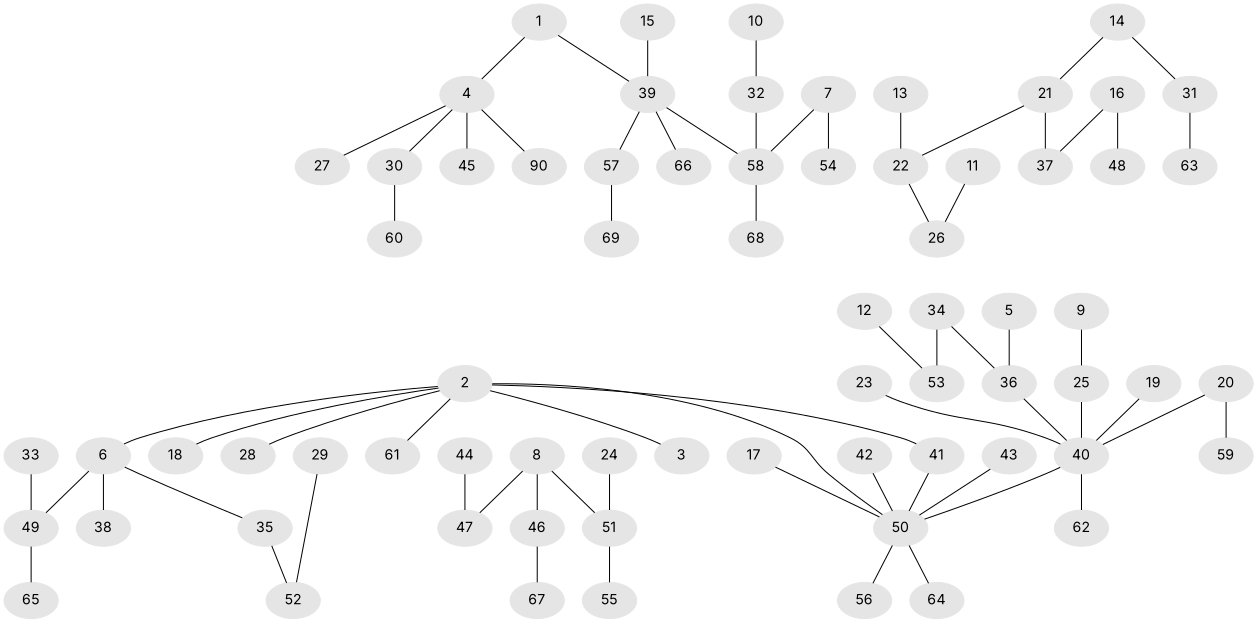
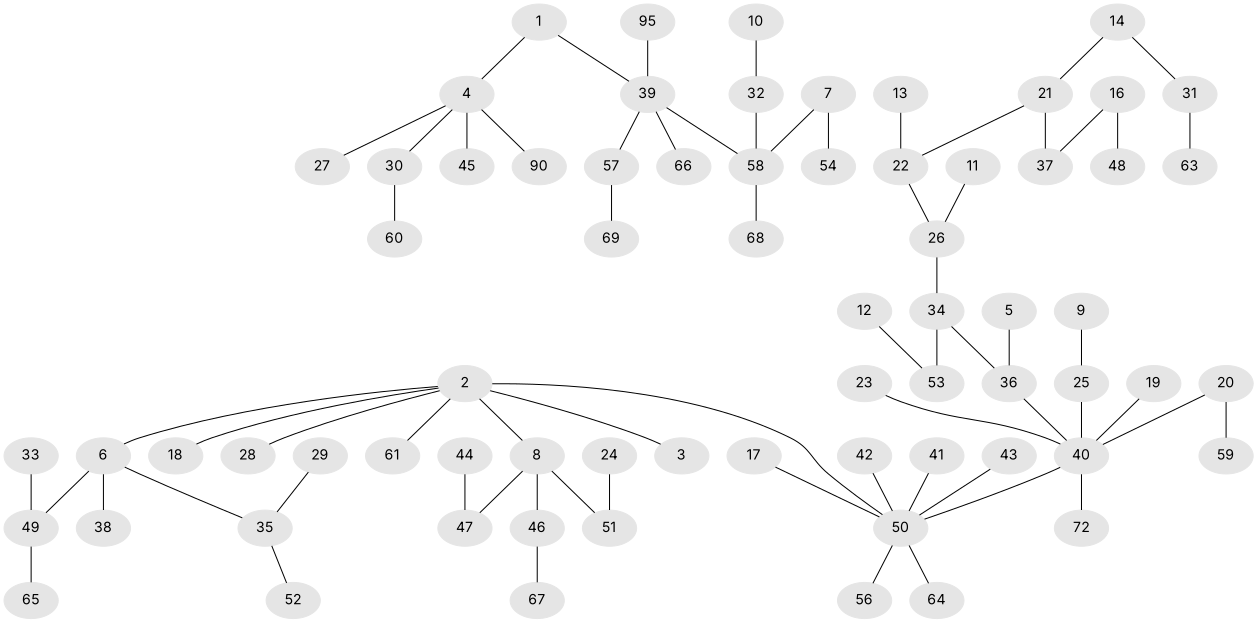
(648, 22) -> (648, 22)
none -> (937, 275)
(706, 400) -> (501, 420)
(307, 528) -> (293, 492)
(1081, 528) -> (1081, 528)
(610, 600) -> none
